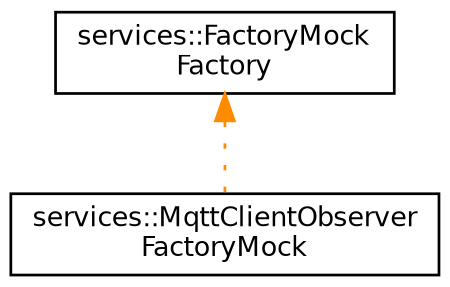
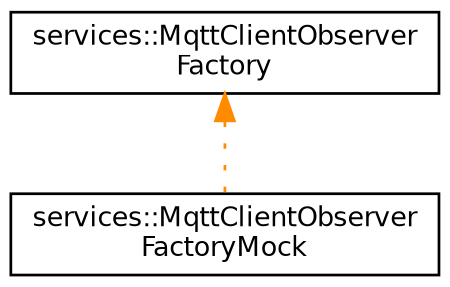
(225, 53) -> (225, 53)
